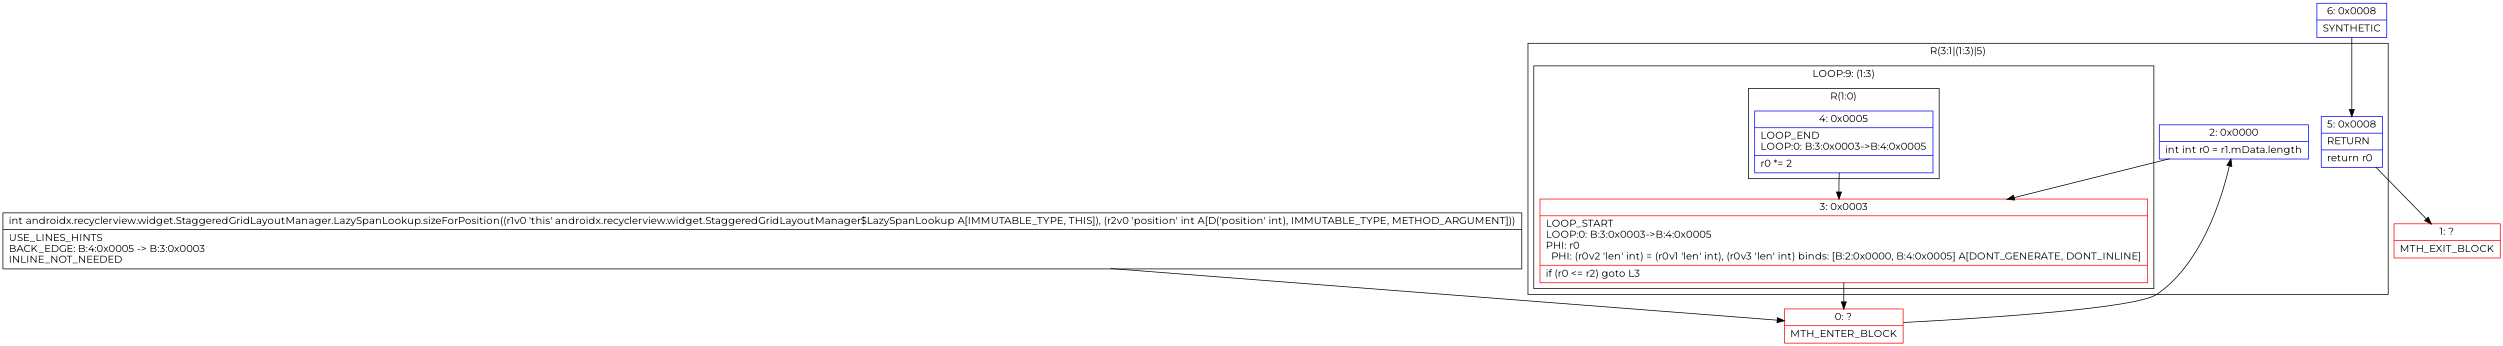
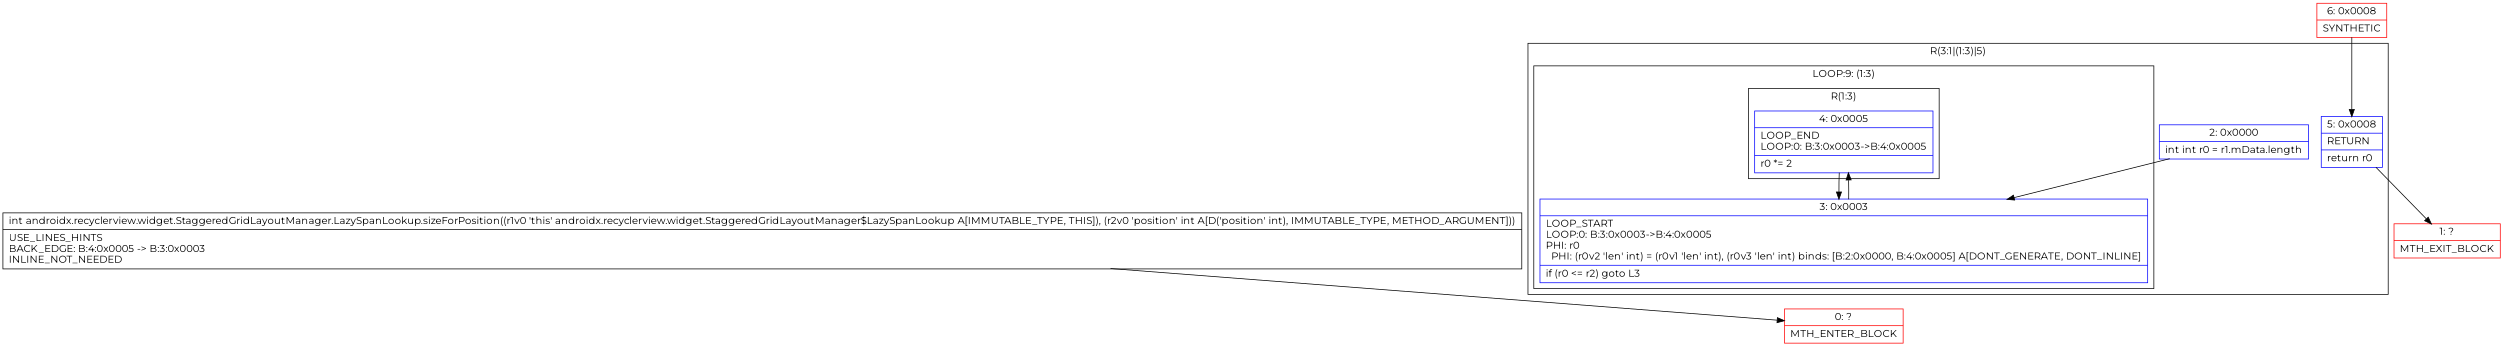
(2352, 20) -> (2352, 20)
(1844, 97) -> (1844, 97)
(1844, 241) -> (1844, 241)
(1844, 292) -> (1849, 190)
(2106, 306) -> none
